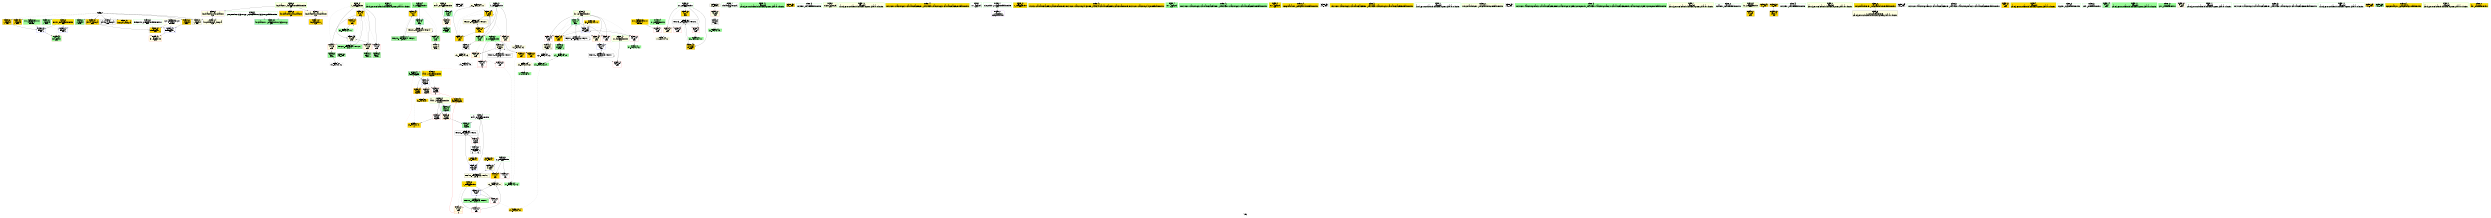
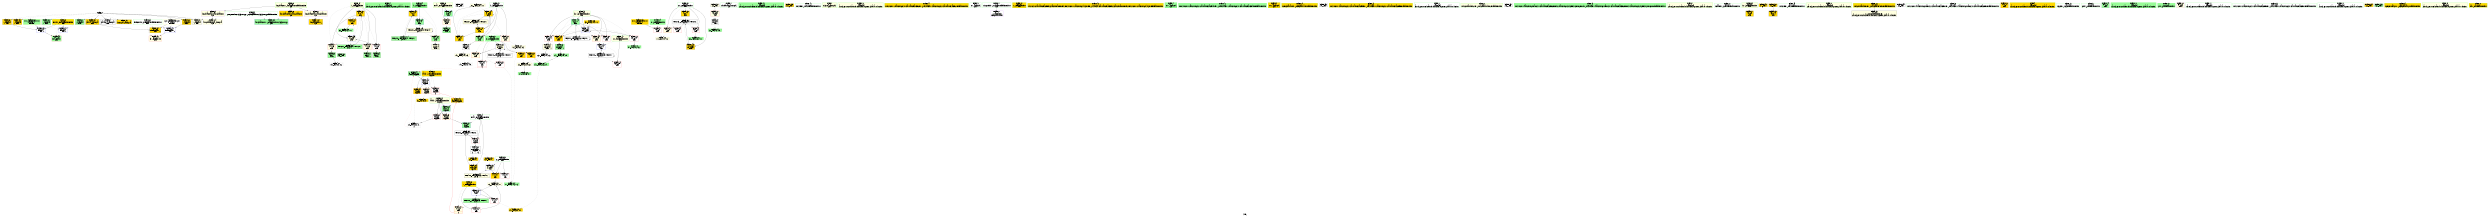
(715, 6) -> (715, 6)
(414, 125) -> (414, 125)
(473, 167) -> (473, 167)
